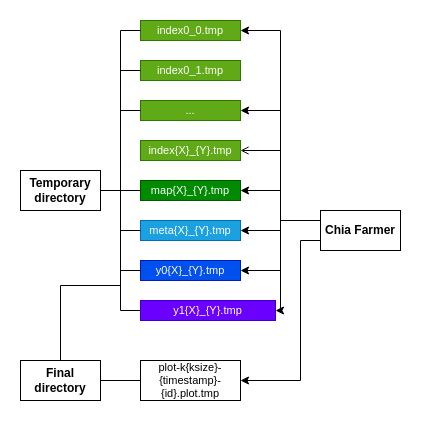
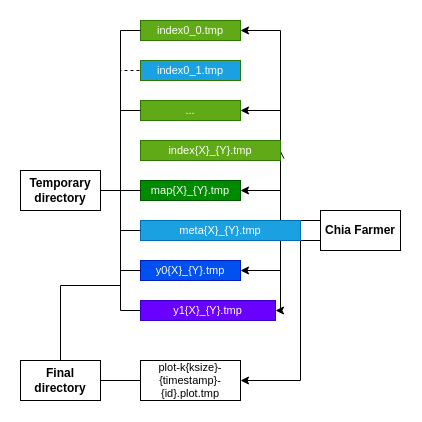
(131, 71) -> (131, 71)
(191, 71) -> (191, 71)
(191, 151) -> (211, 151)
(191, 231) -> (221, 231)
